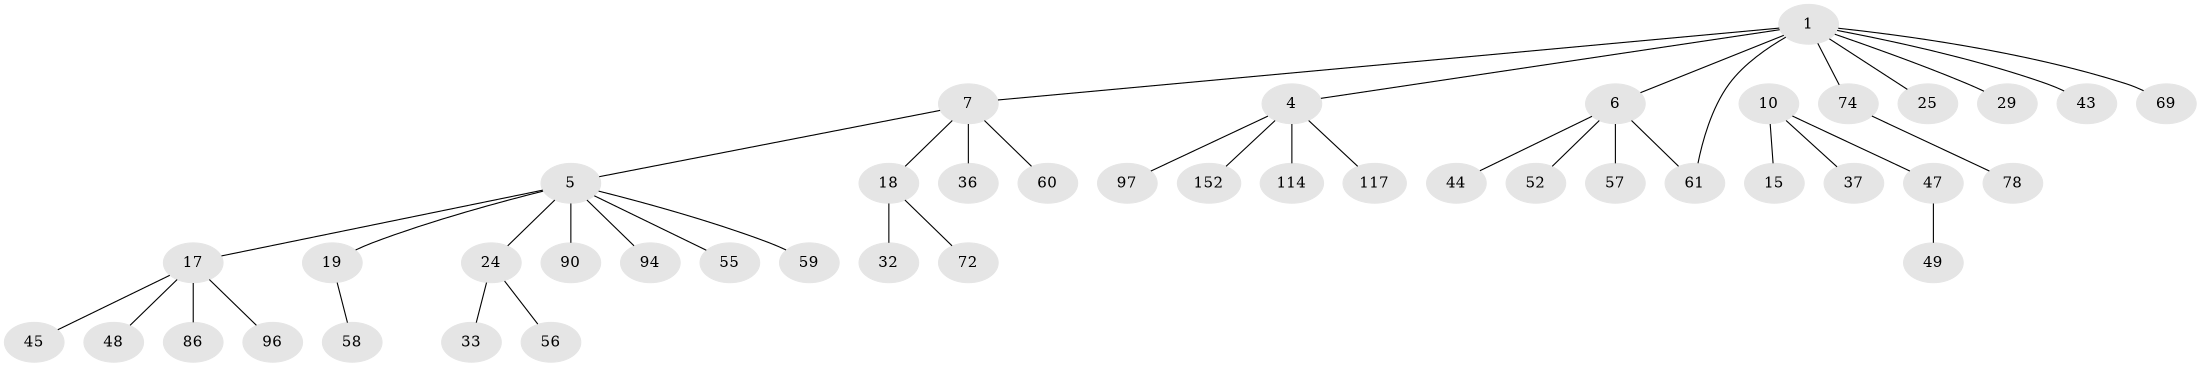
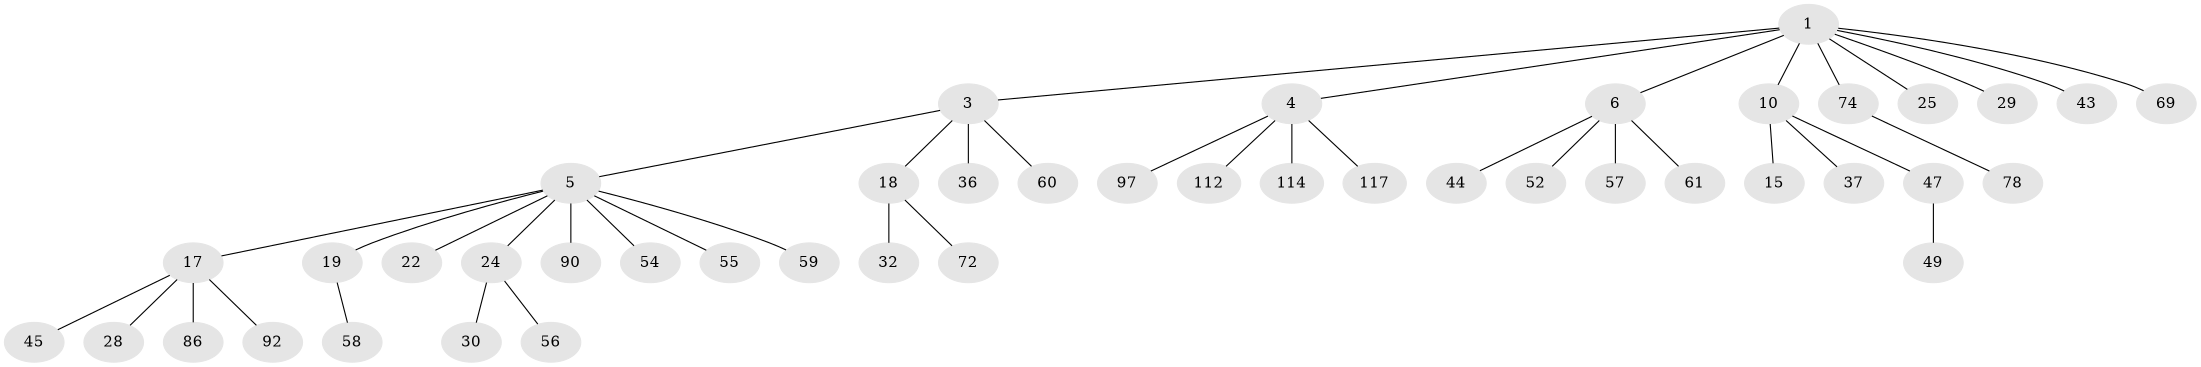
(1726, 89) -> (1789, 64)
(968, 104) -> (968, 104)
(1209, 183) -> (1209, 183)
none -> (412, 263)
(650, 263) -> (650, 263)
(114, 342) -> (114, 342)
(273, 342) -> (273, 342)
(471, 342) -> (471, 342)
